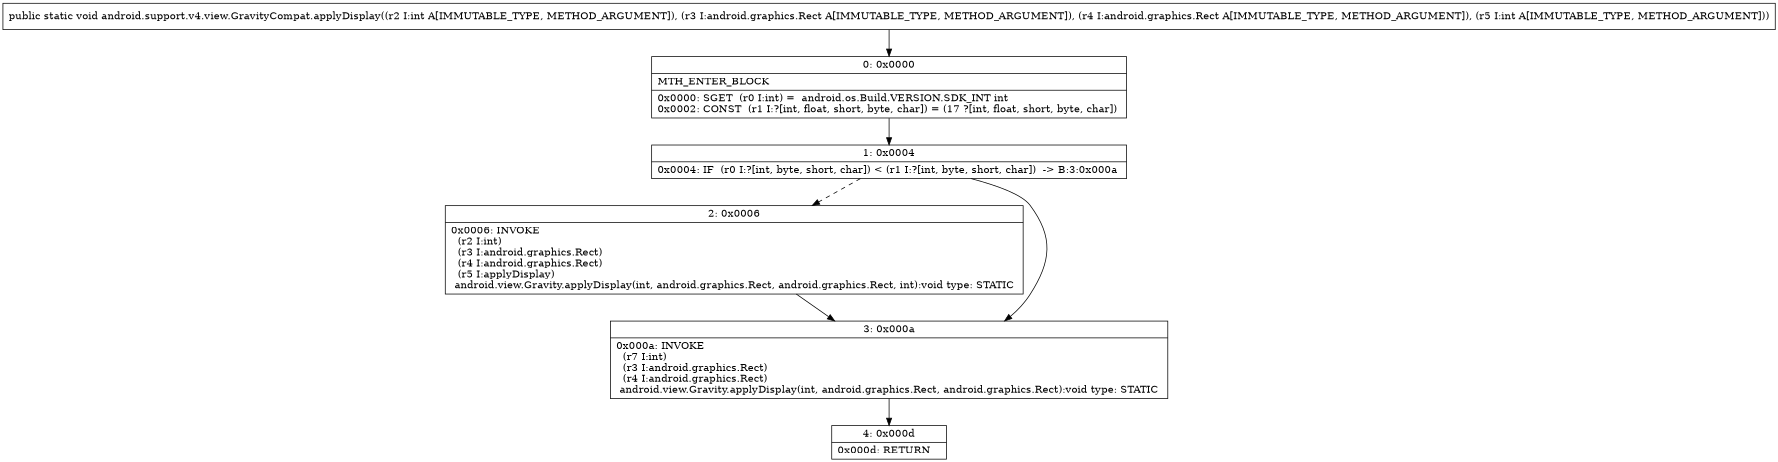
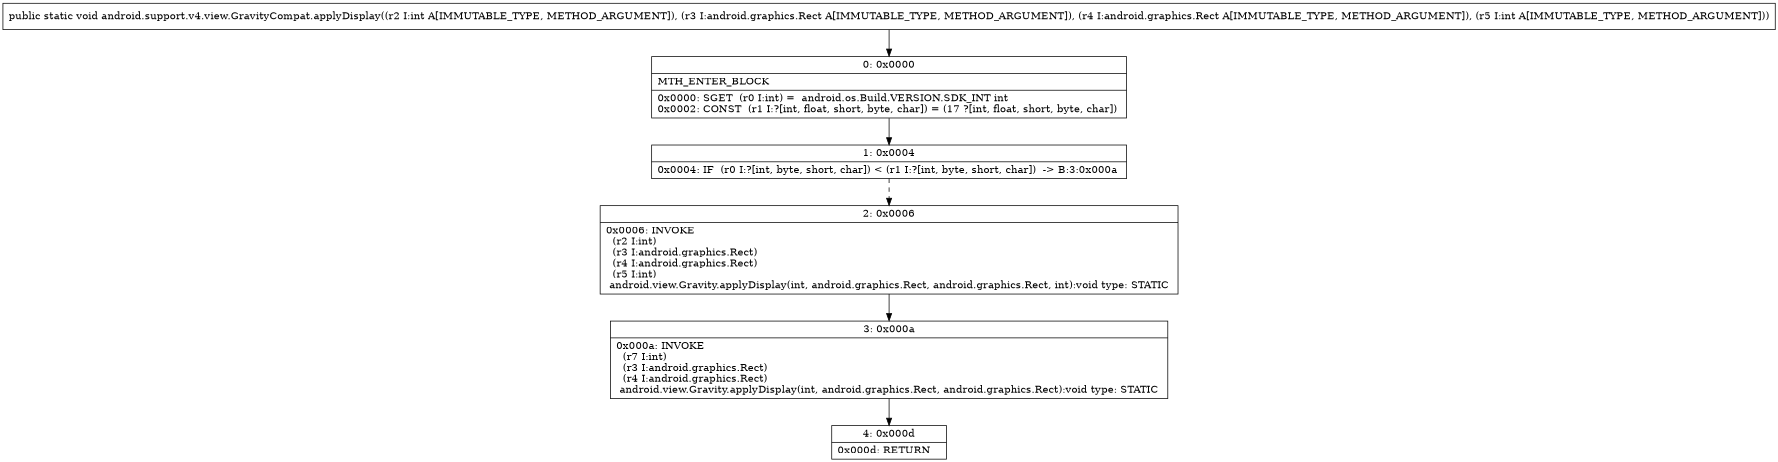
(1044, 232) -> none
(503, 274) -> (632, 274)
